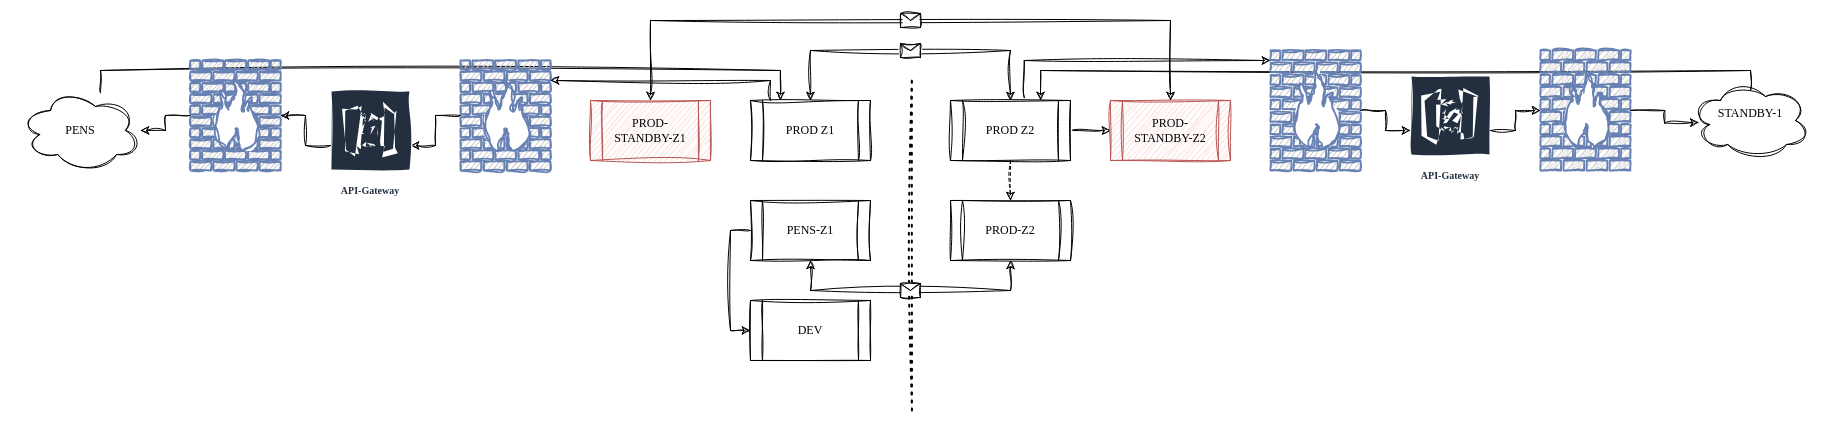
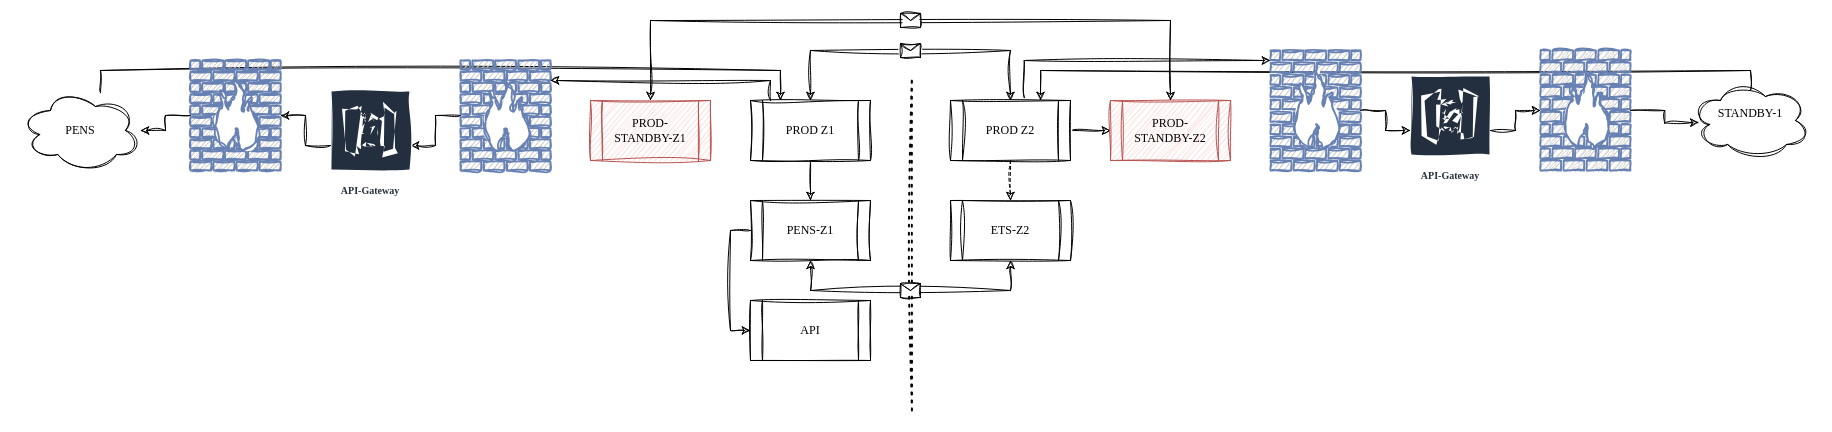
none -> (811, 177)
(1011, 231) -> (1011, 231)
(811, 331) -> (811, 331)
